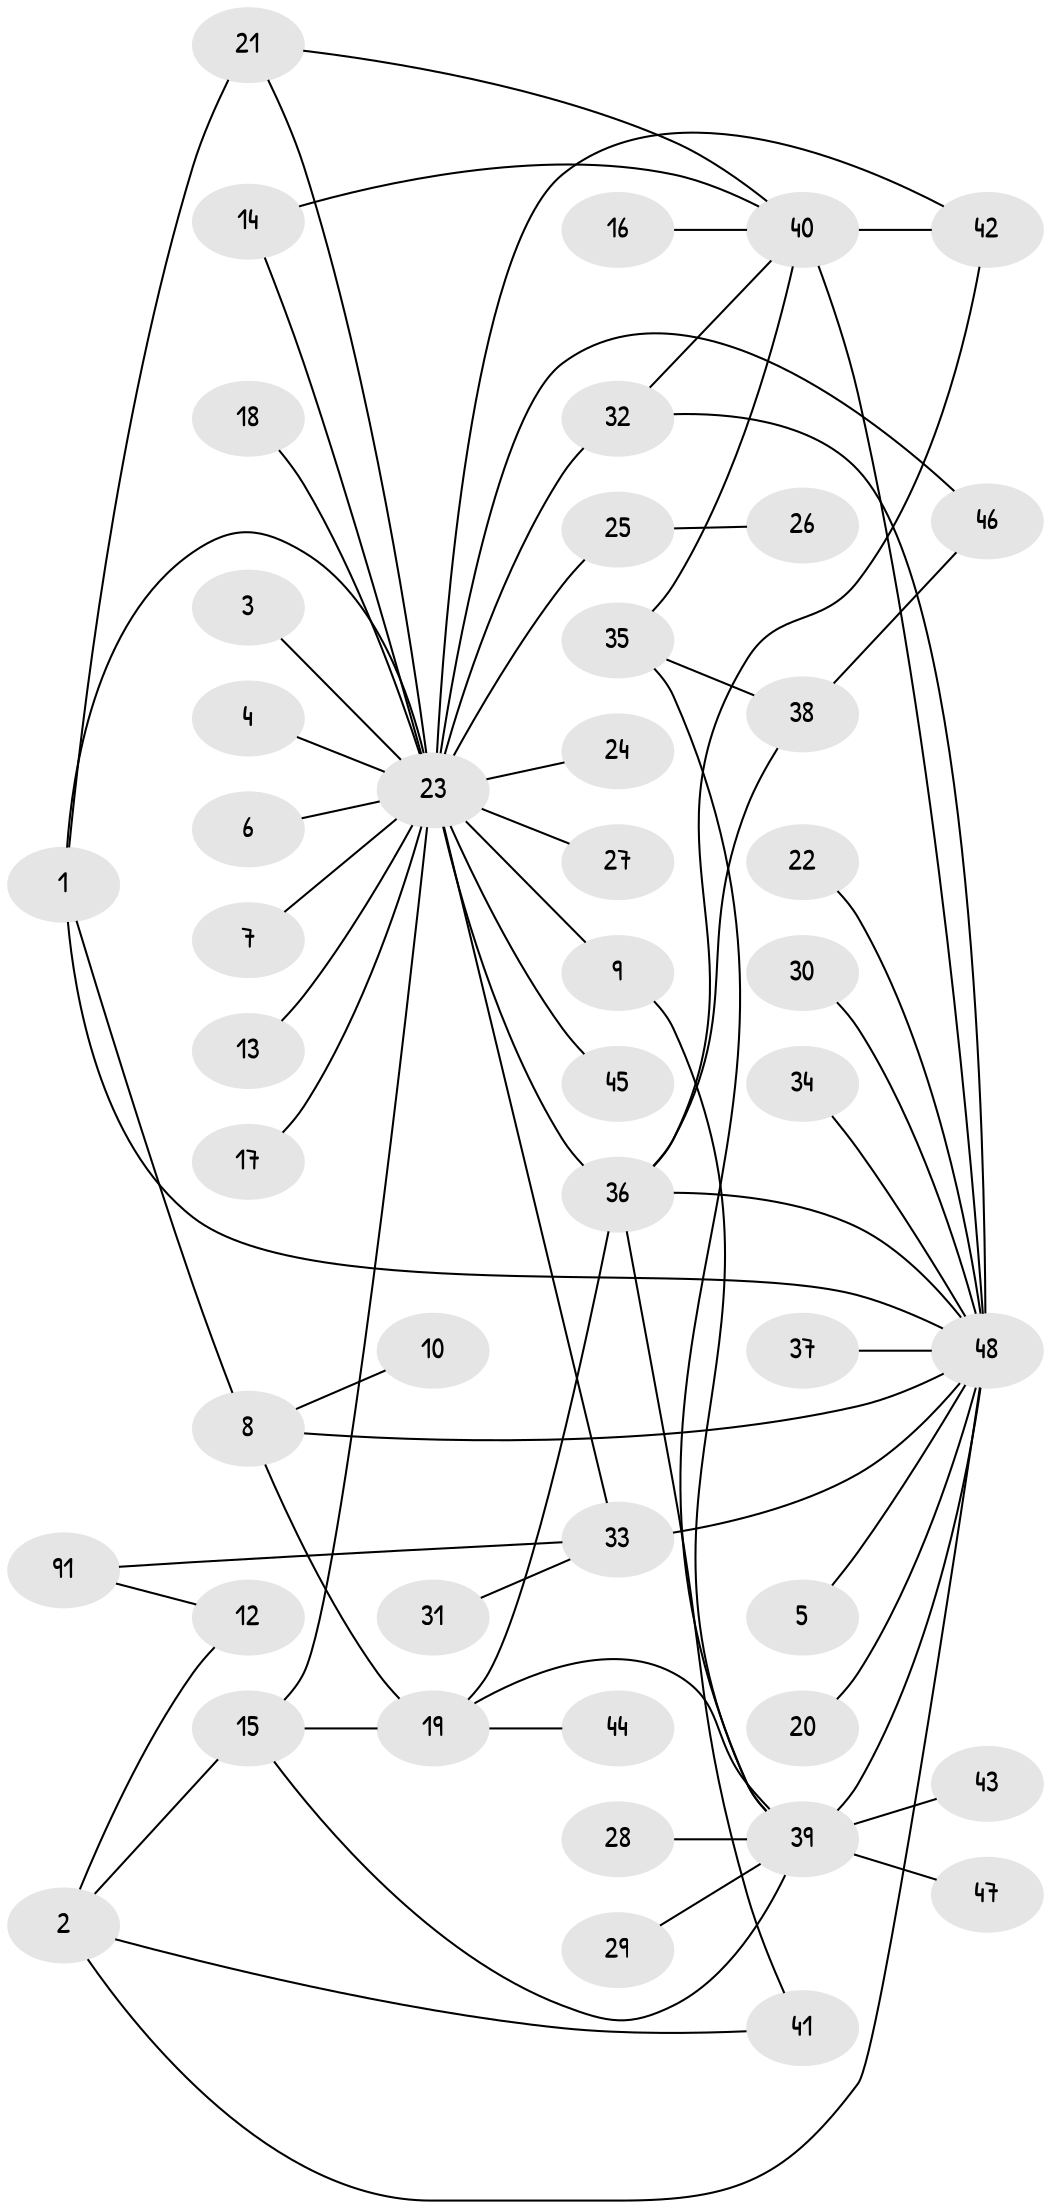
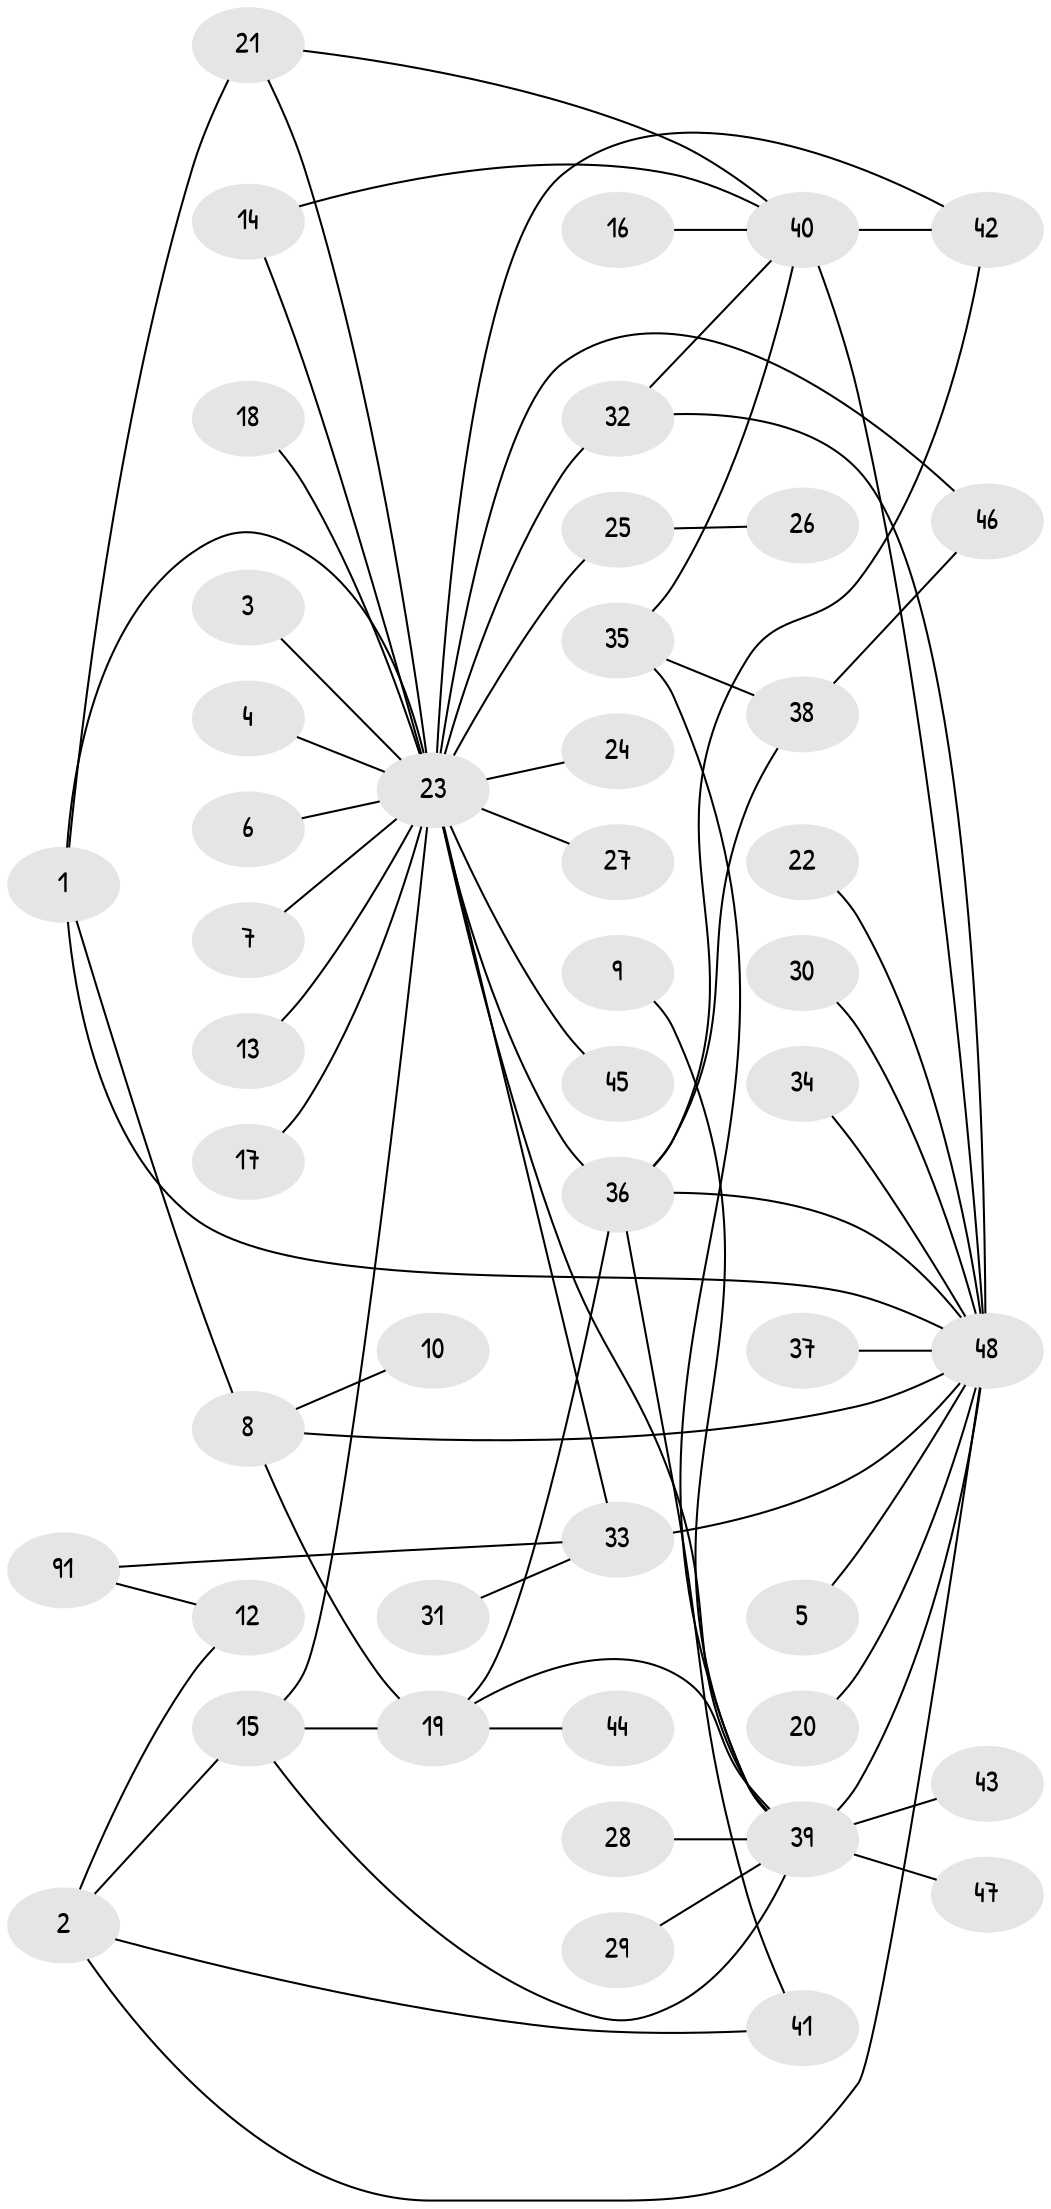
(526, 882) -> (608, 1348)
